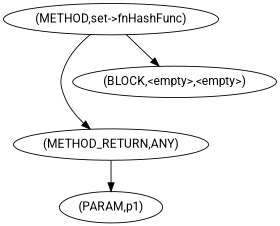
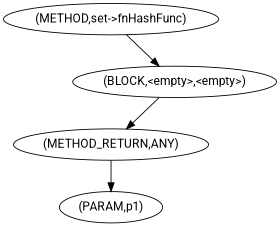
(61, 77) -> (146, 110)
